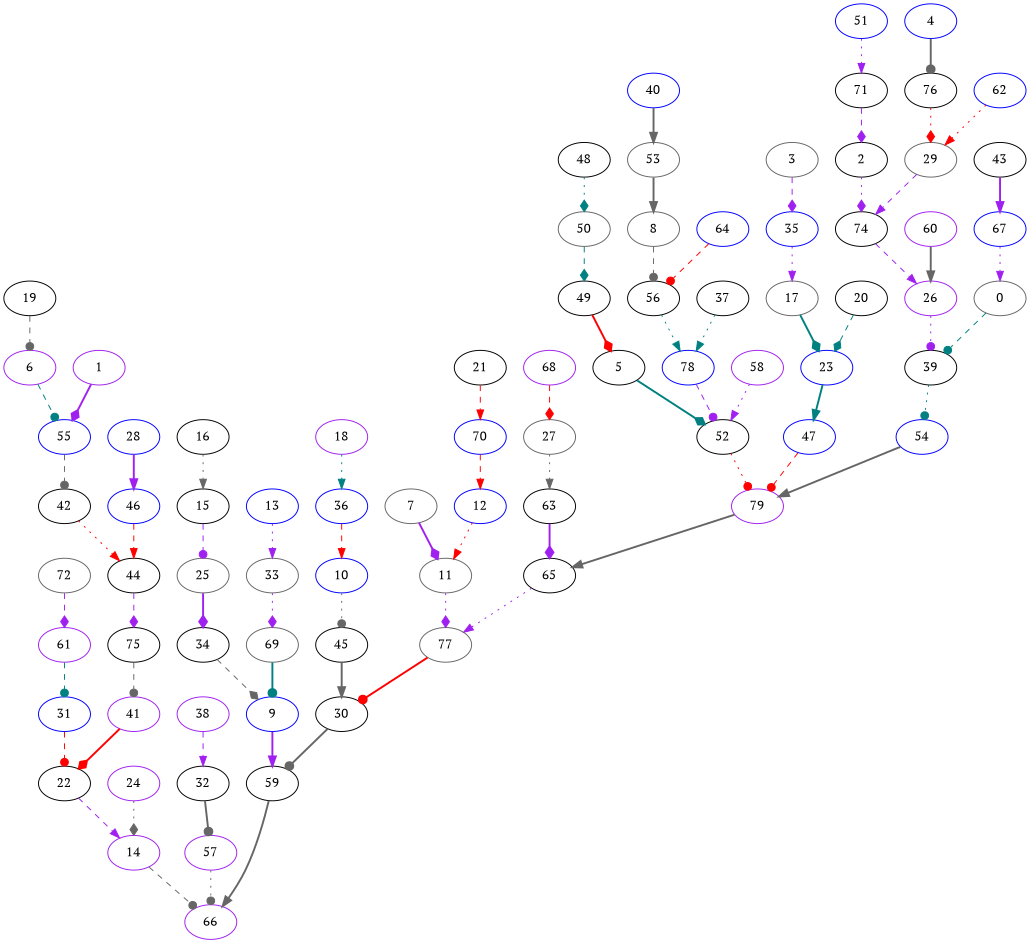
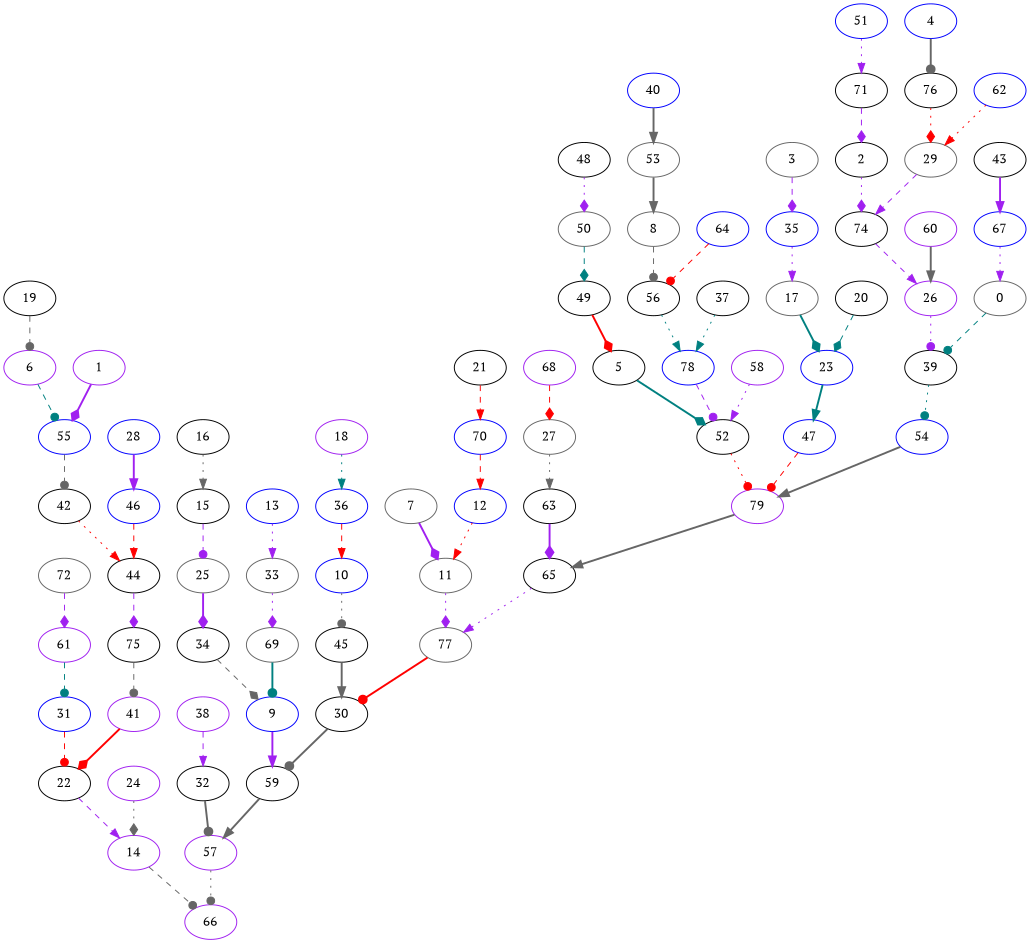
(584, 189) -> (584, 189)
(253, 852) -> (245, 815)
